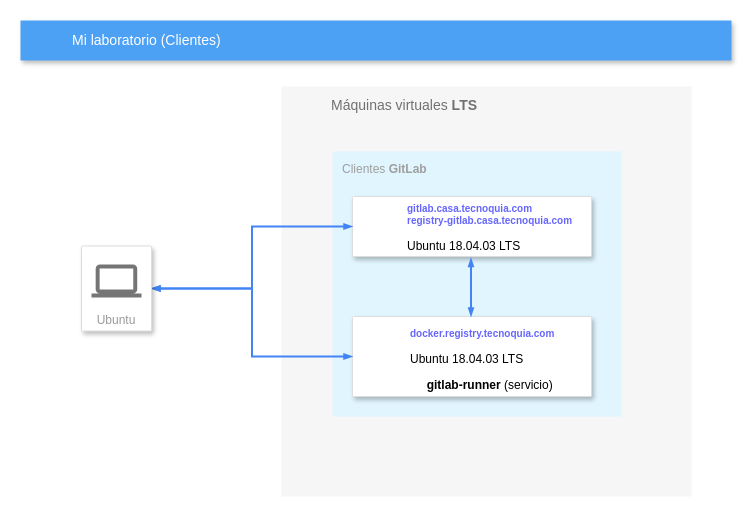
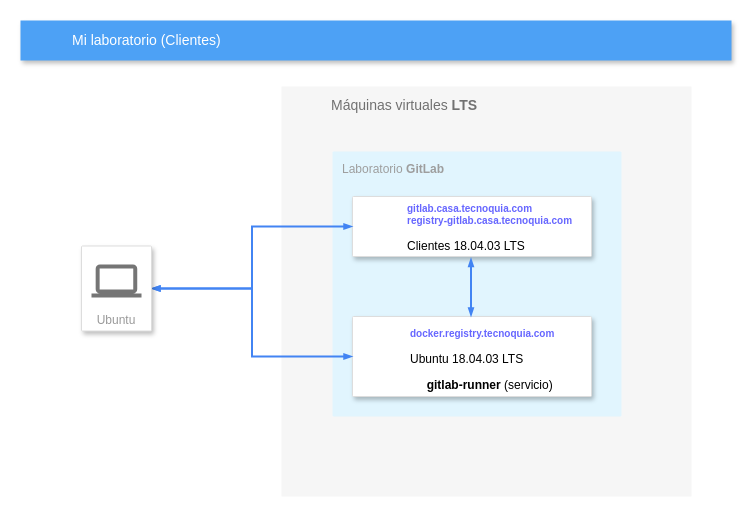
(387, 170) -> (398, 170)
(496, 225) -> (496, 225)
